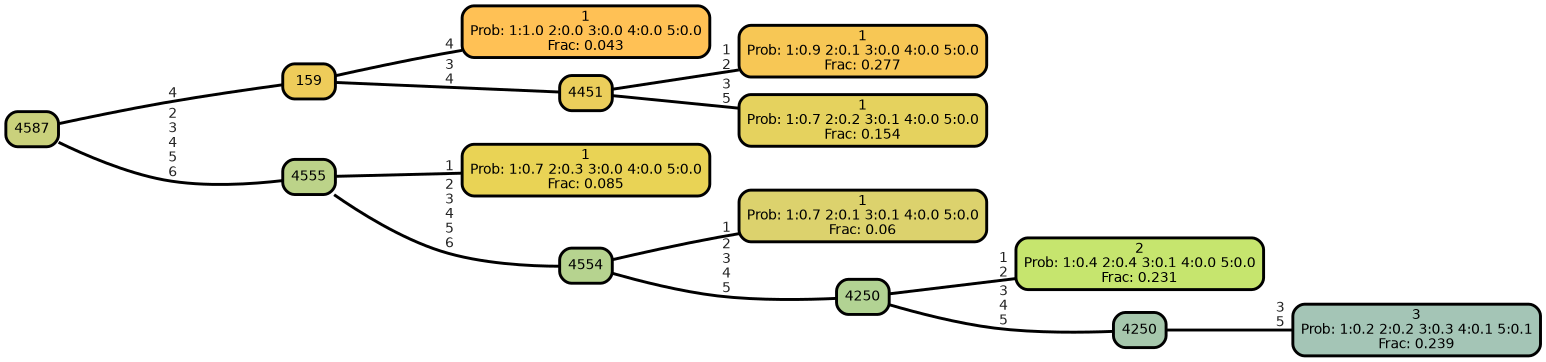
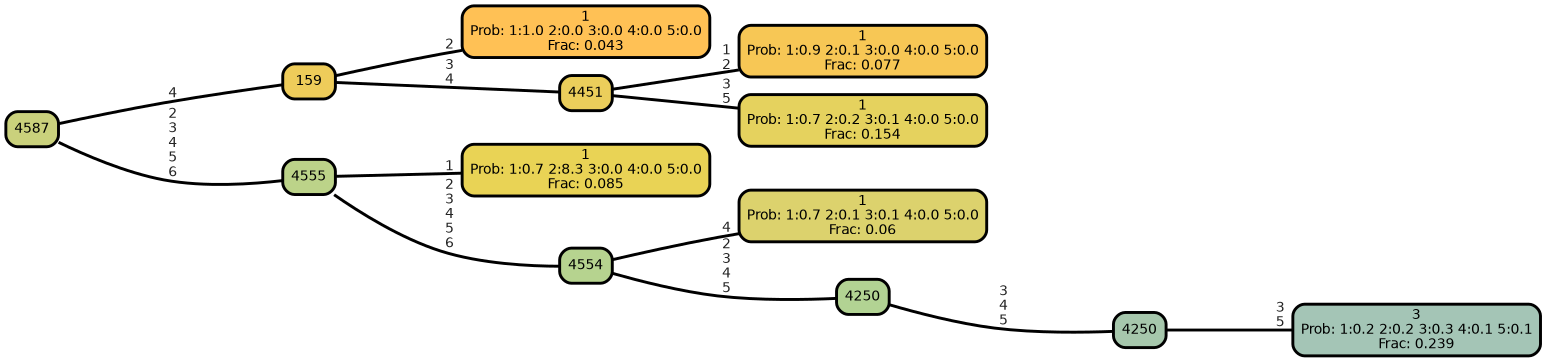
(448, 45) -> (448, 45)
(863, 51) -> (863, 51)
(586, 170) -> (586, 170)
(724, 228) -> (724, 228)
(1140, 264) -> none
